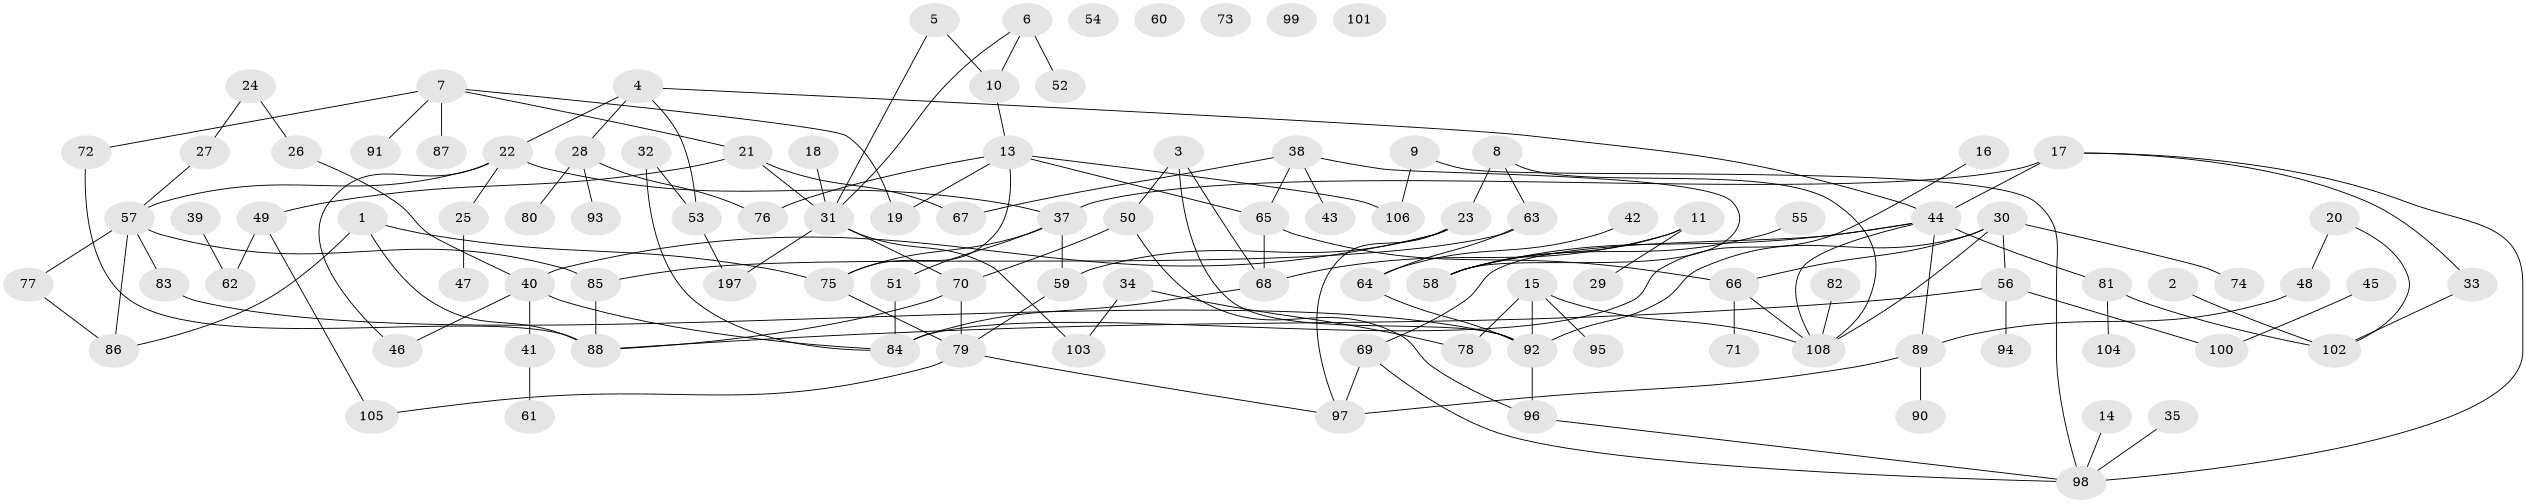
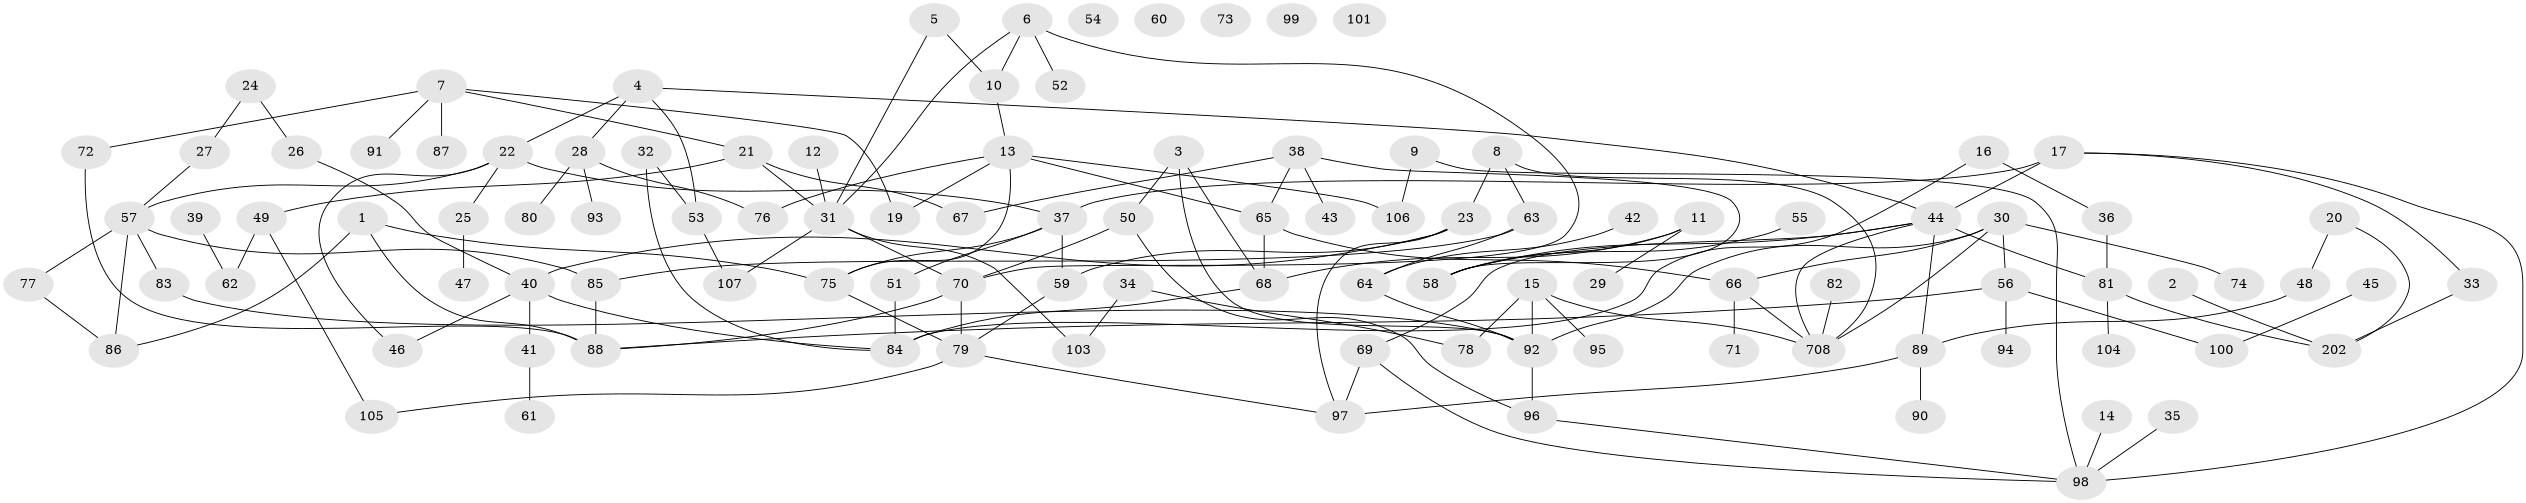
(813, 152) -> (813, 152)
none -> (2107, 218)
none -> (1576, 219)
(730, 285) -> (730, 285)
(1819, 351) -> (1819, 351)
(2335, 351) -> (2335, 351)
